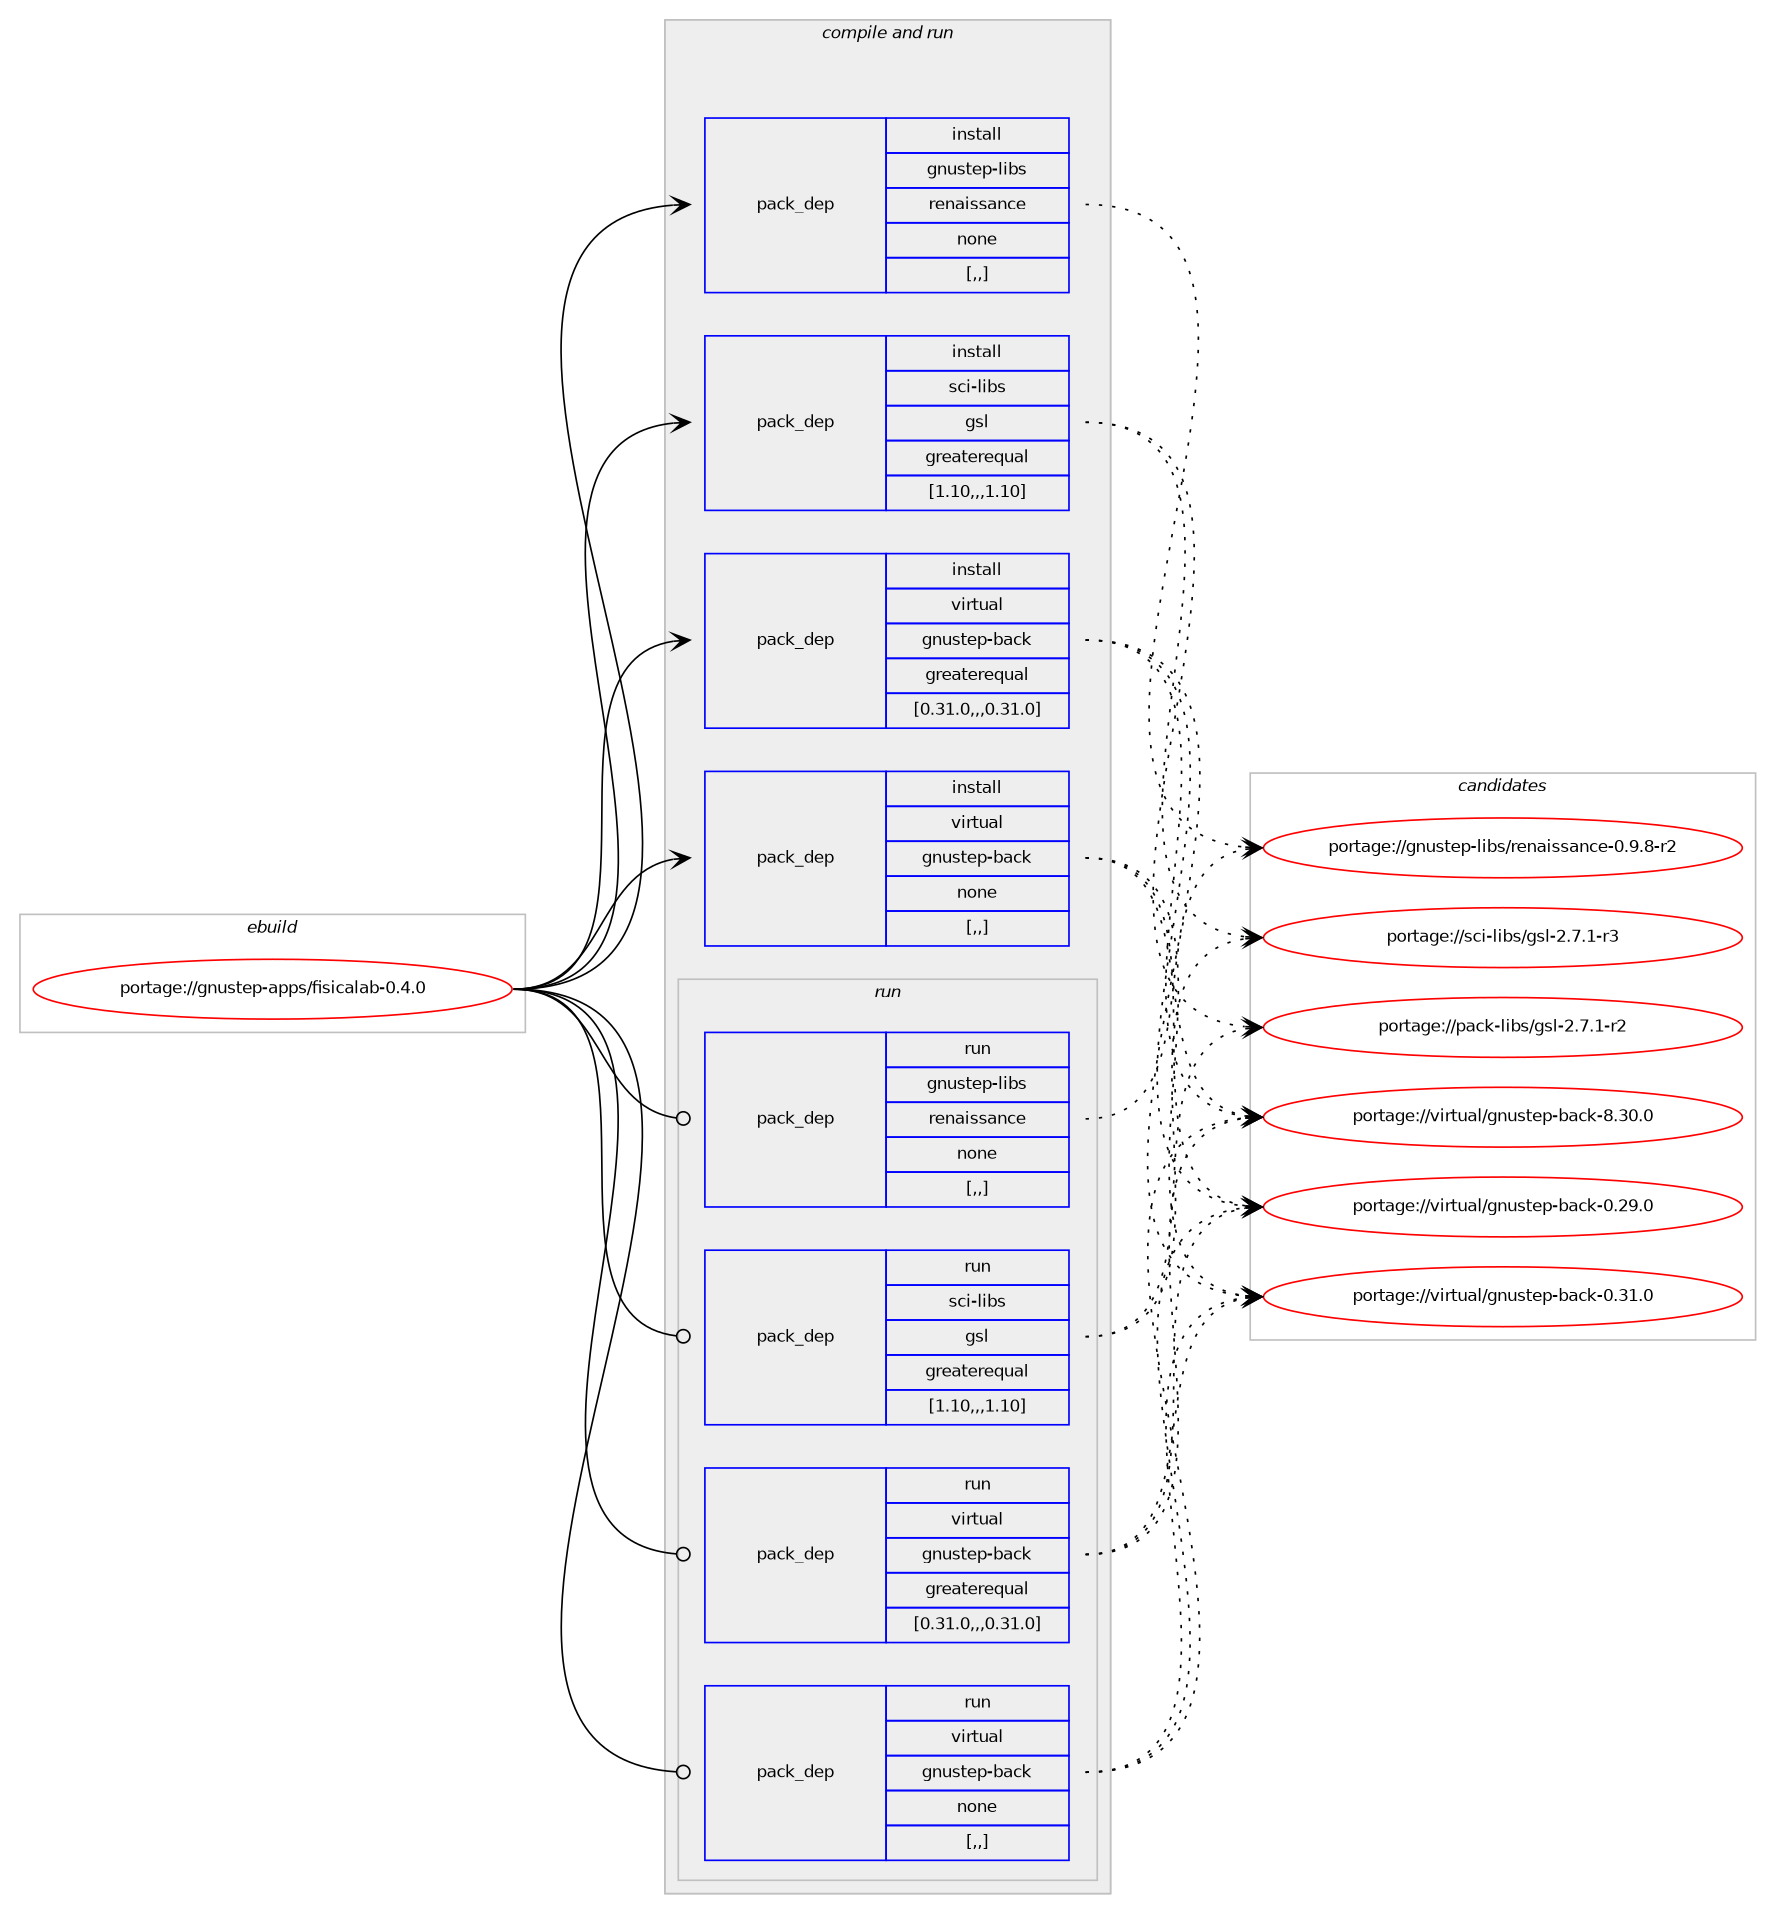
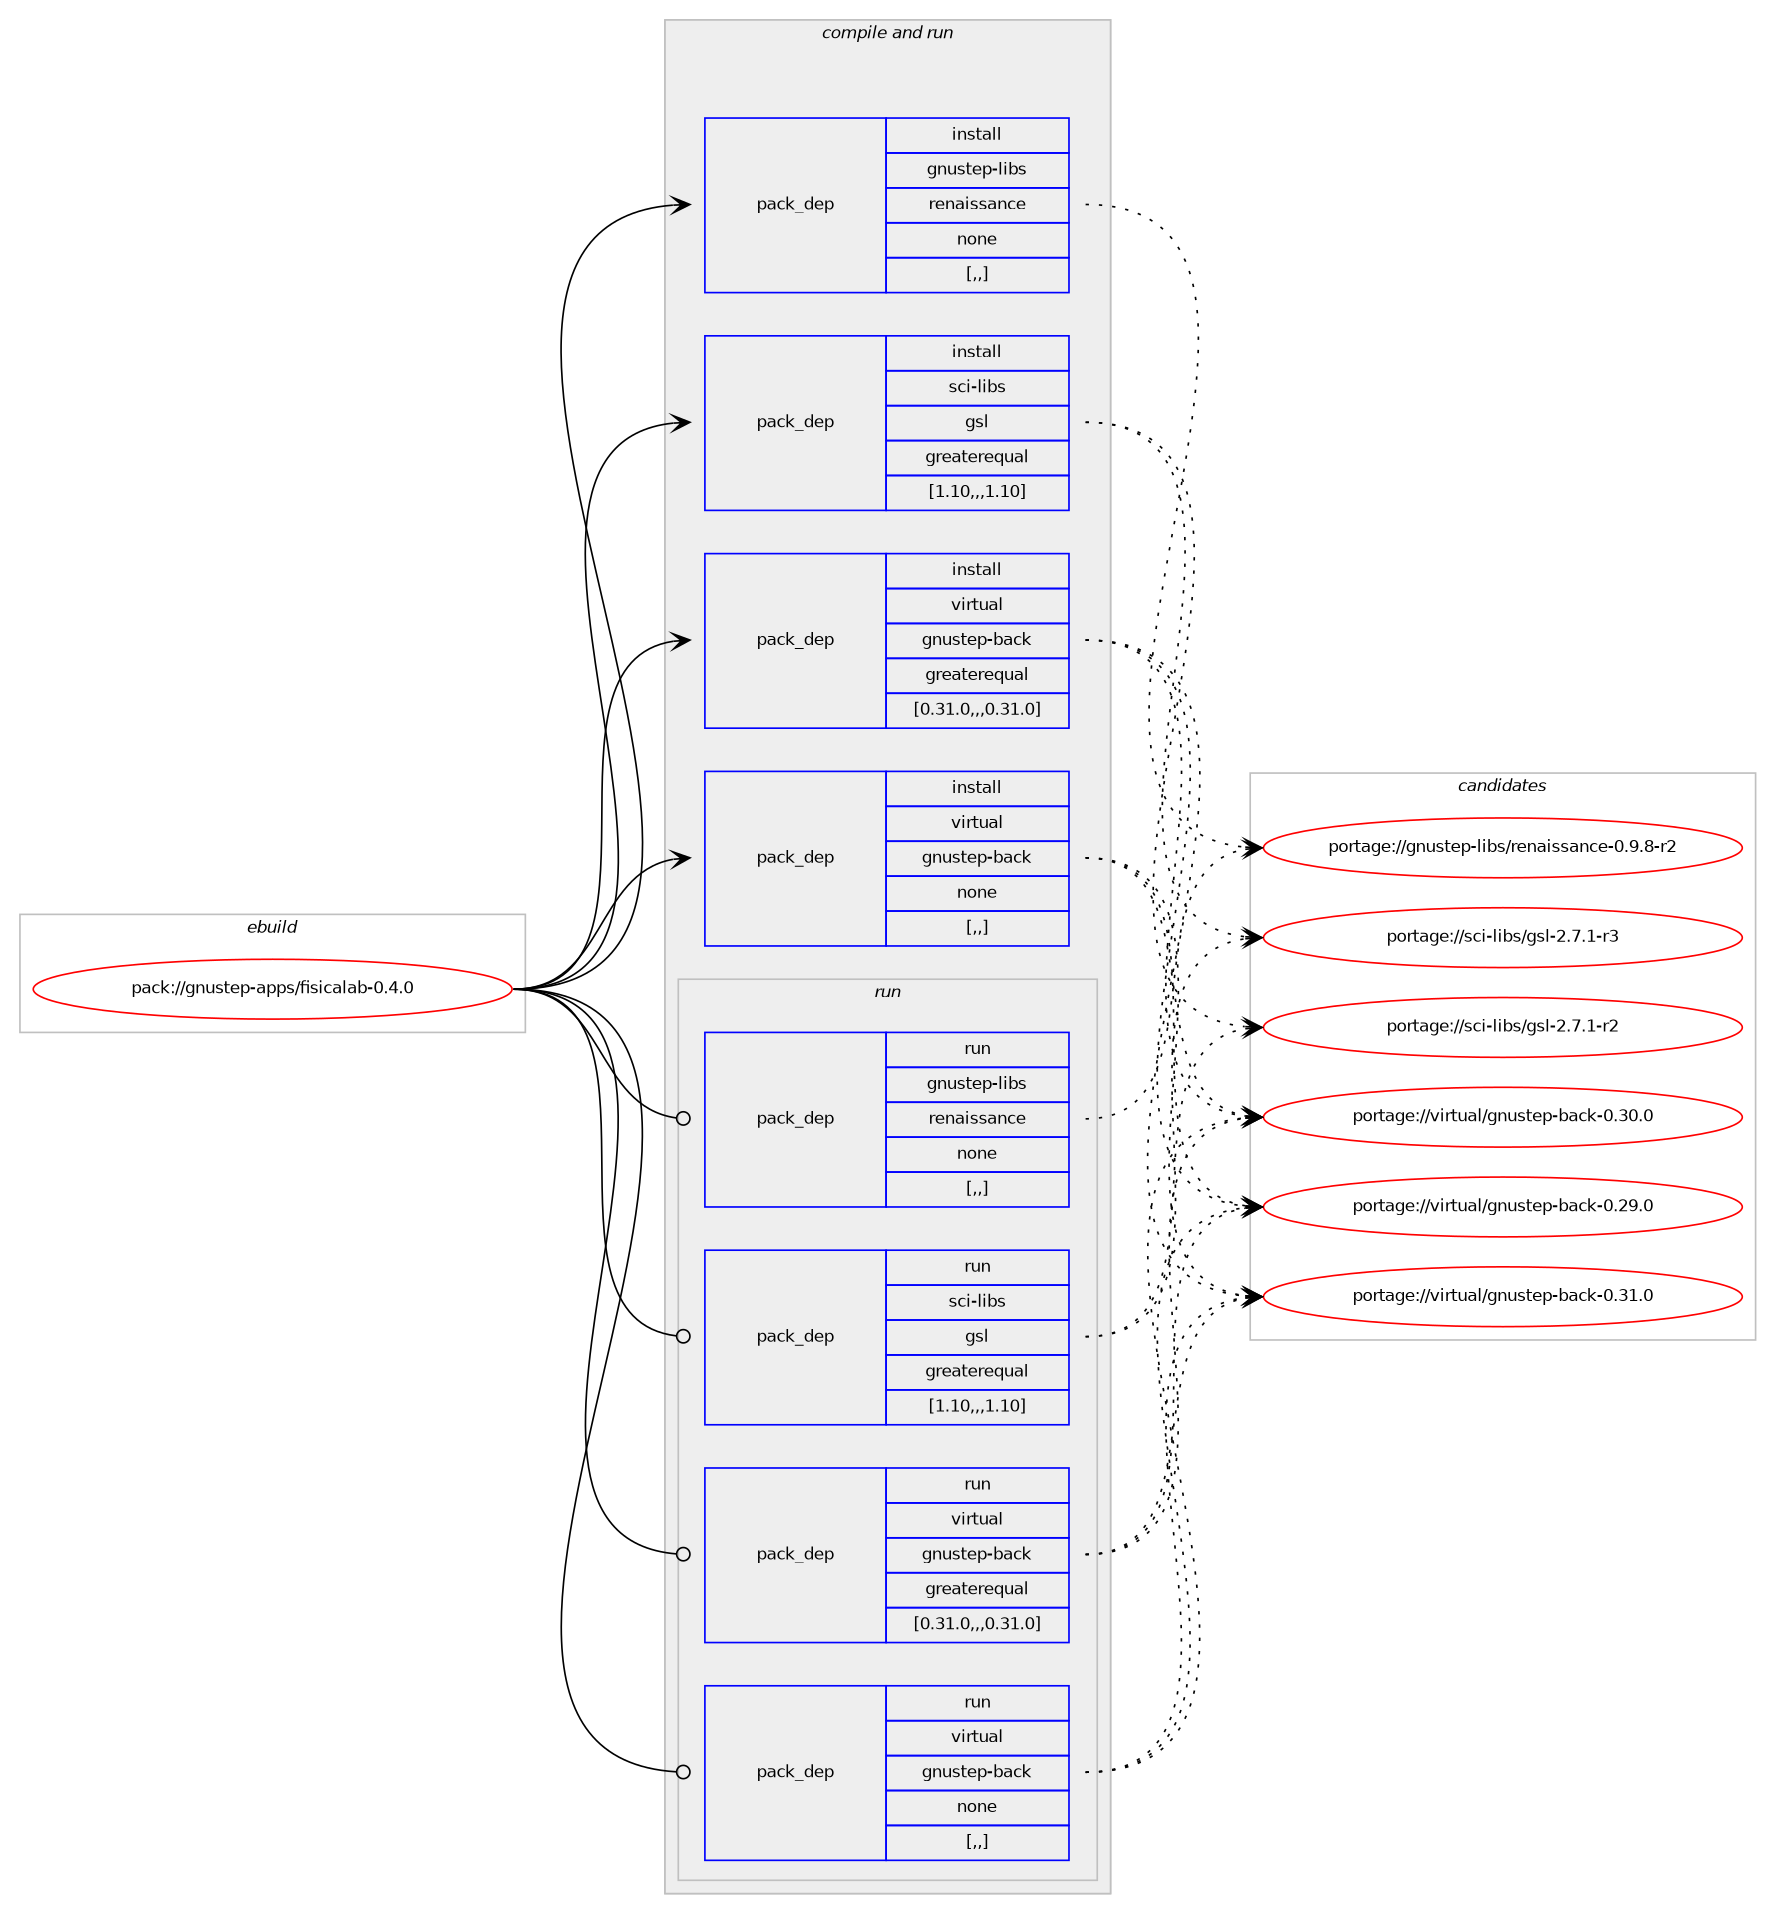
(273, 989) -> (273, 989)
(1503, 1027) -> (1503, 1027)
(1503, 1117) -> (1503, 1117)
